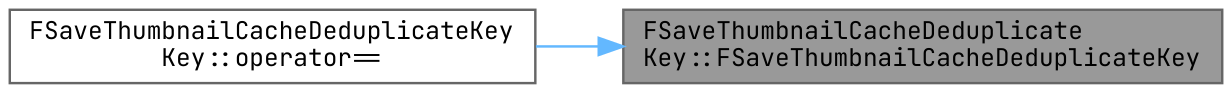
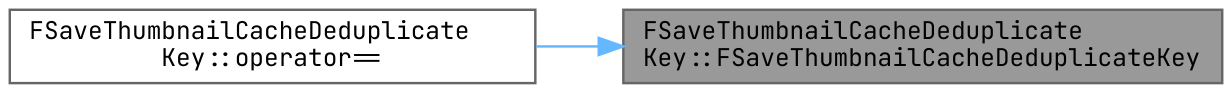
(273, 46) -> (273, 46)
